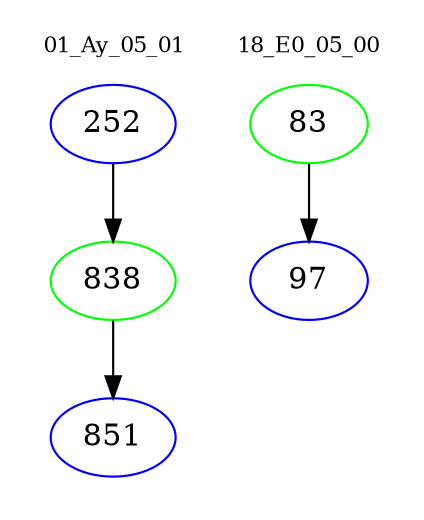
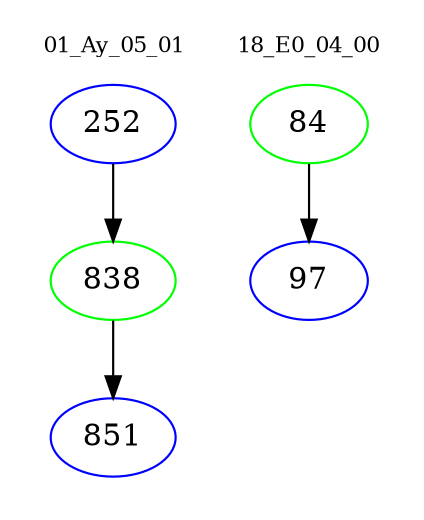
(309, 47) -> (309, 47)
(309, 124) -> (309, 124)
